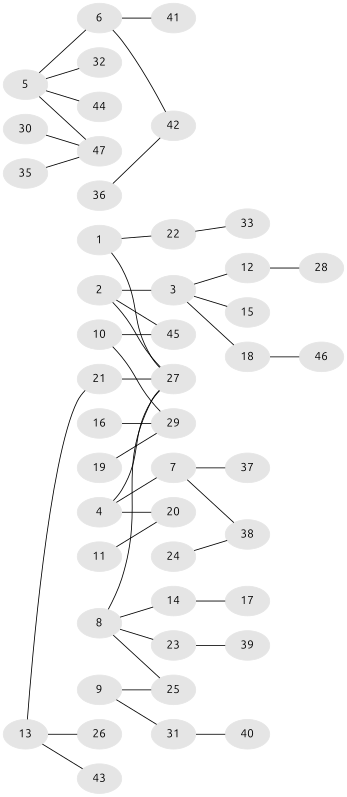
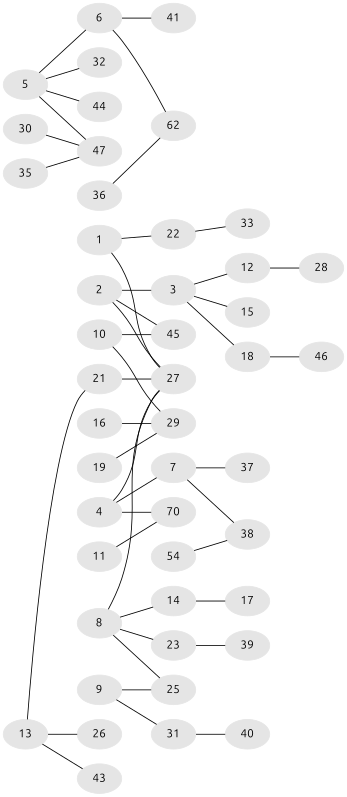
(173, 126) -> (173, 126)
(173, 512) -> (173, 512)
(173, 557) -> (173, 557)
